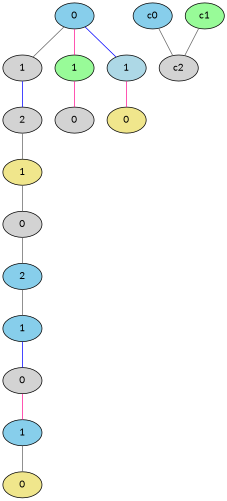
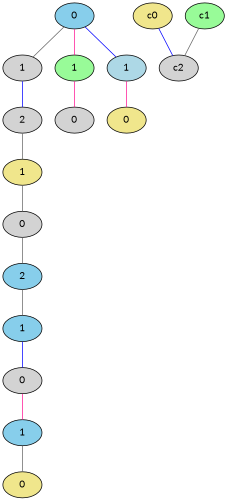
(153, 16) -> (153, 16)
(166, 42) -> (166, 42)
